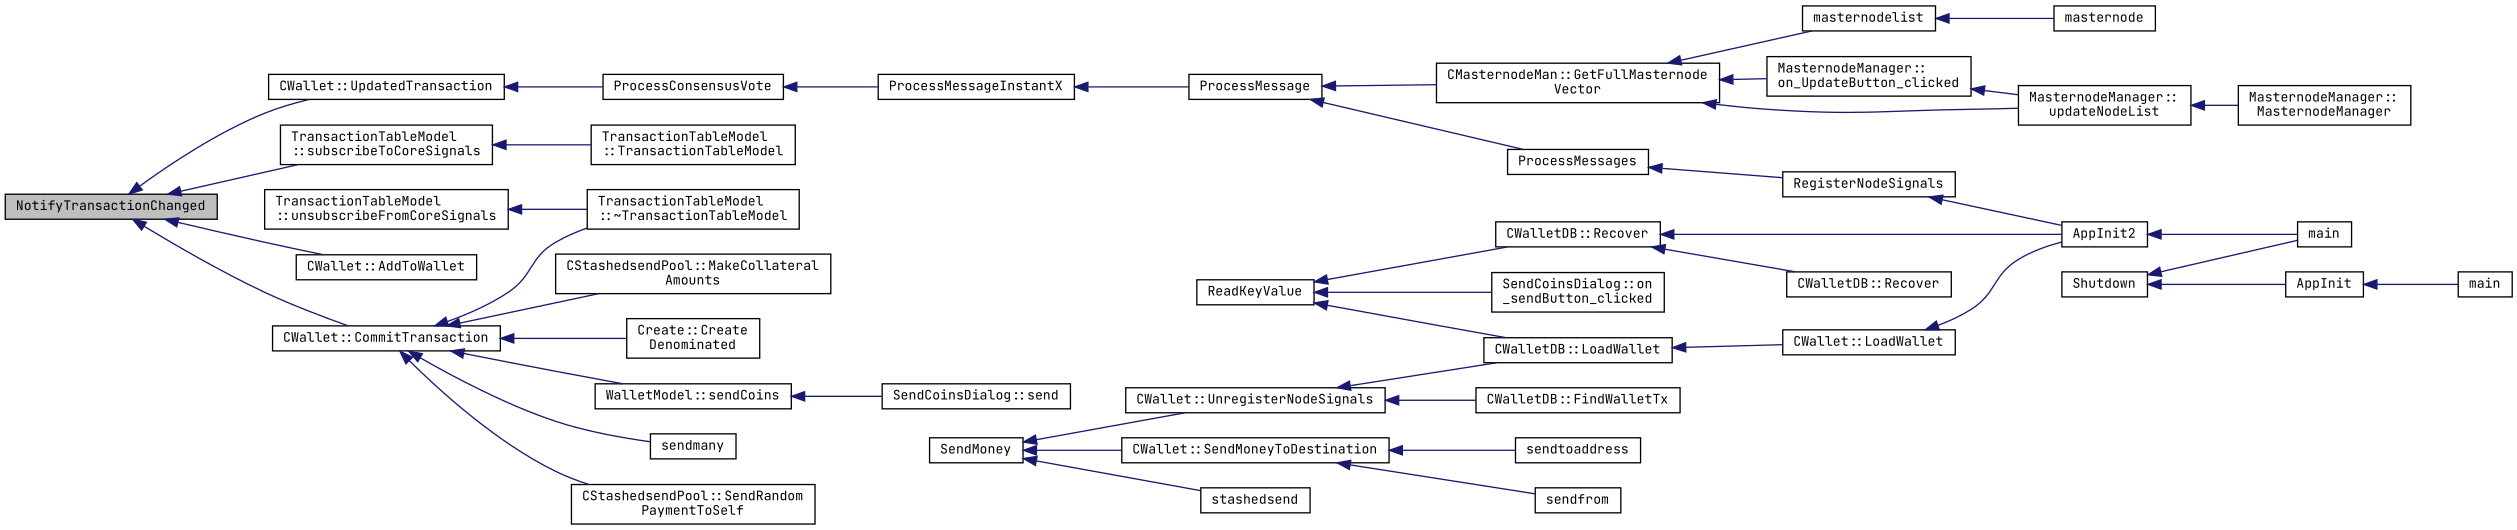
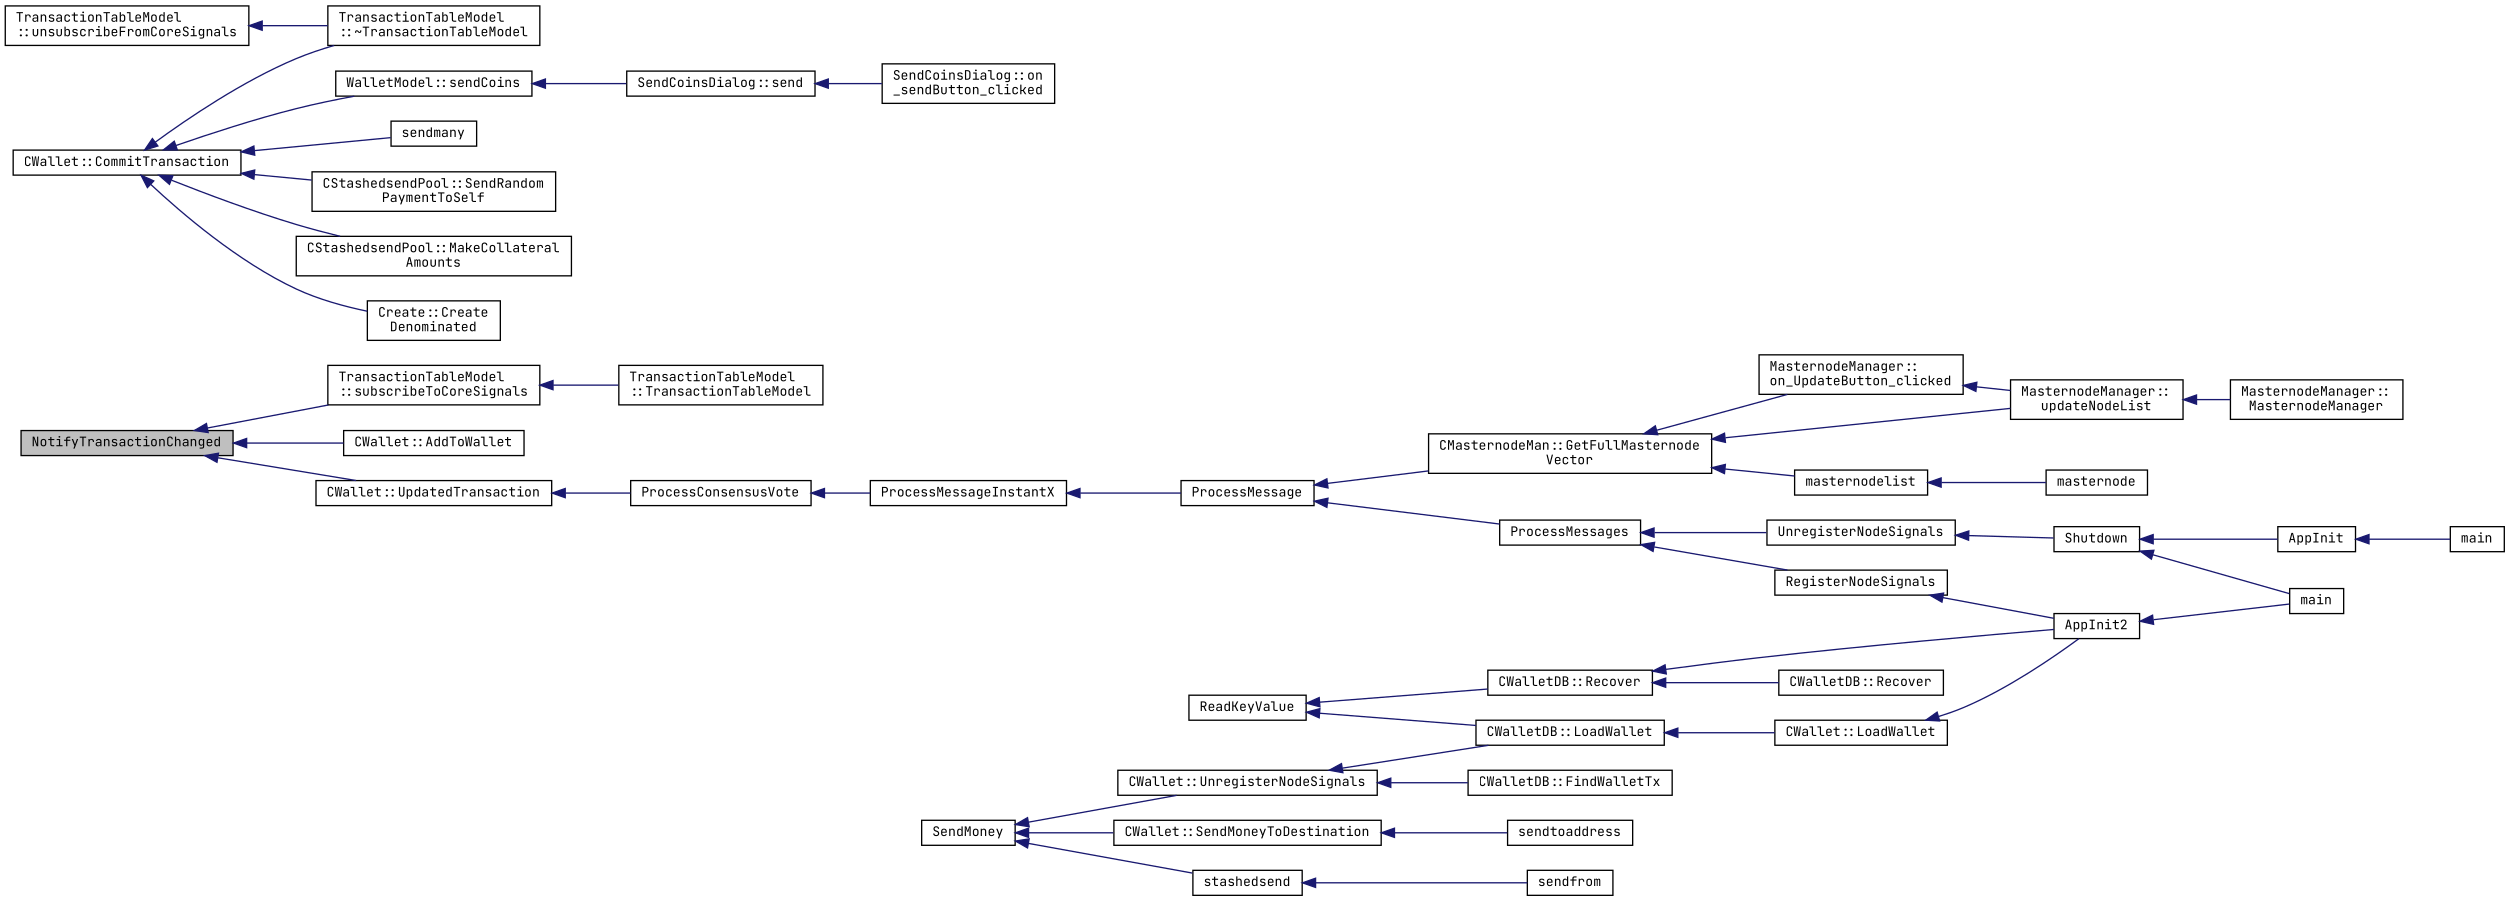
(243, 282) -> none
(1409, 292) -> (855, 84)
(1443, 479) -> (1422, 883)
none -> (1861, 533)
